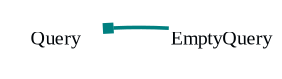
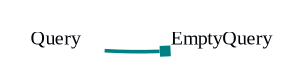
(141, 27) -> (132, 52)
